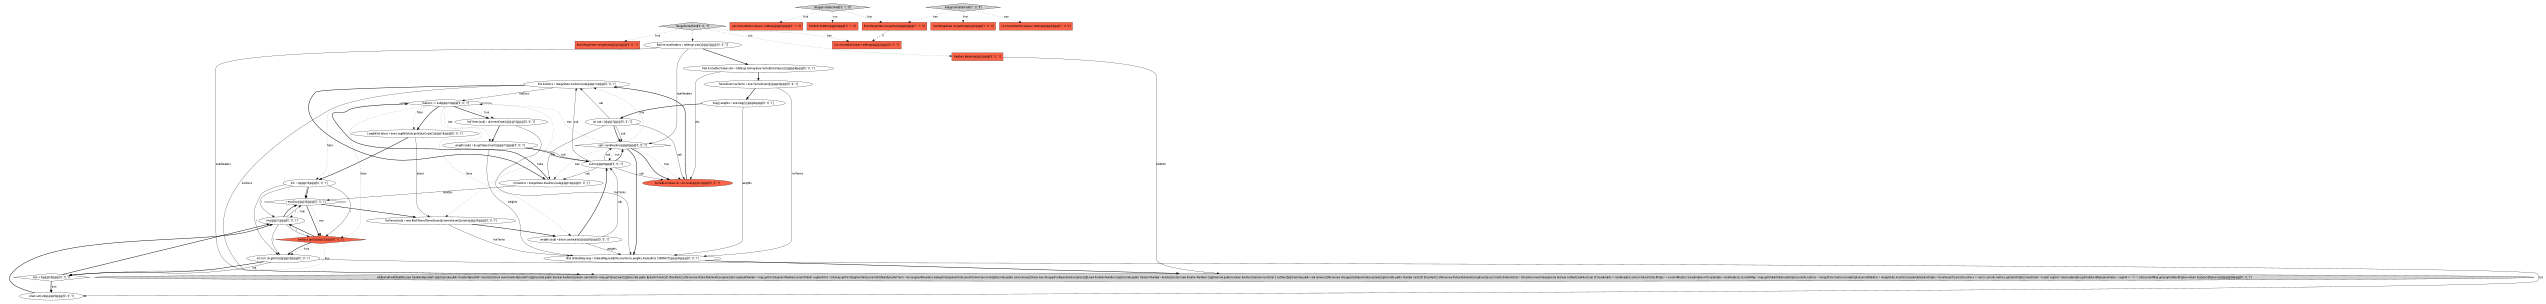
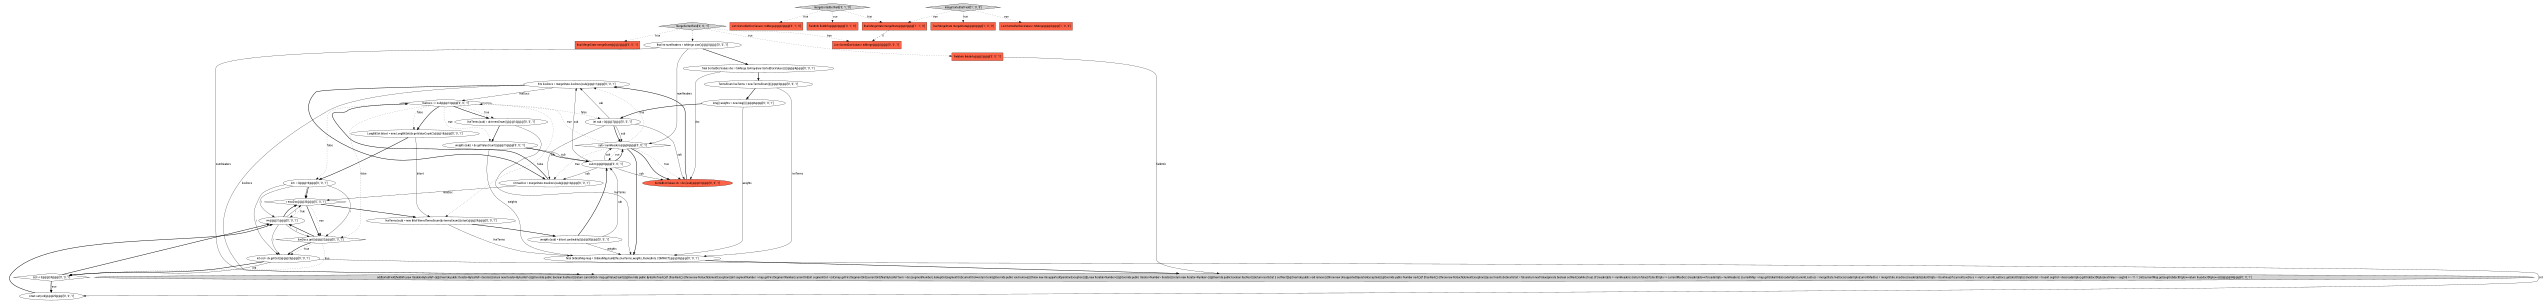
(453, 166) -> (560, 111)
(321, 240) -> (321, 240)
